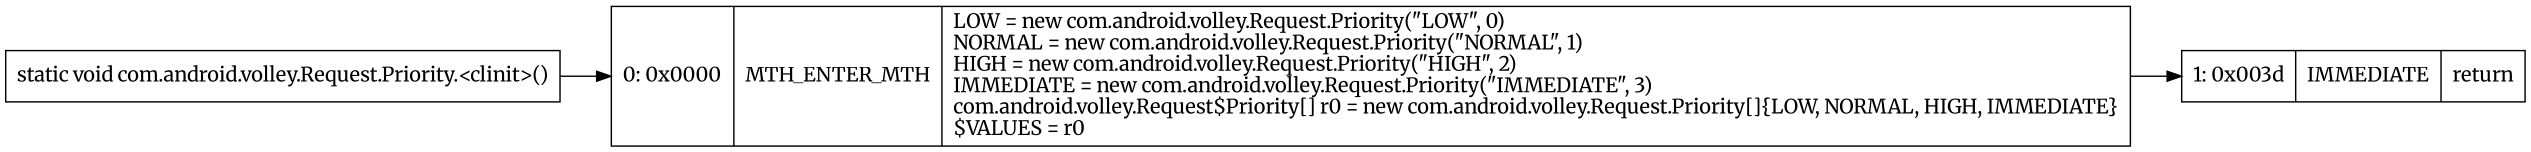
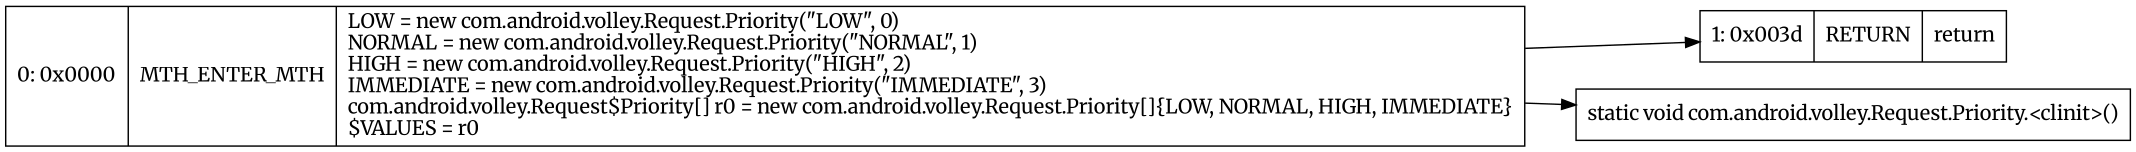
(578, 76) -> (1543, 104)
(2368, 76) -> (1868, 36)
